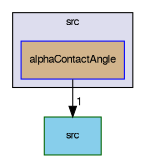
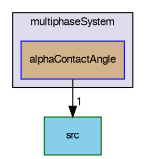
(73, 23) -> (73, 23)
